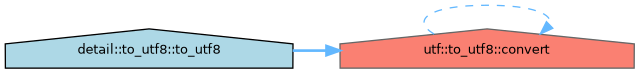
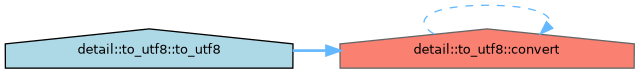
(487, 51) -> (487, 51)
